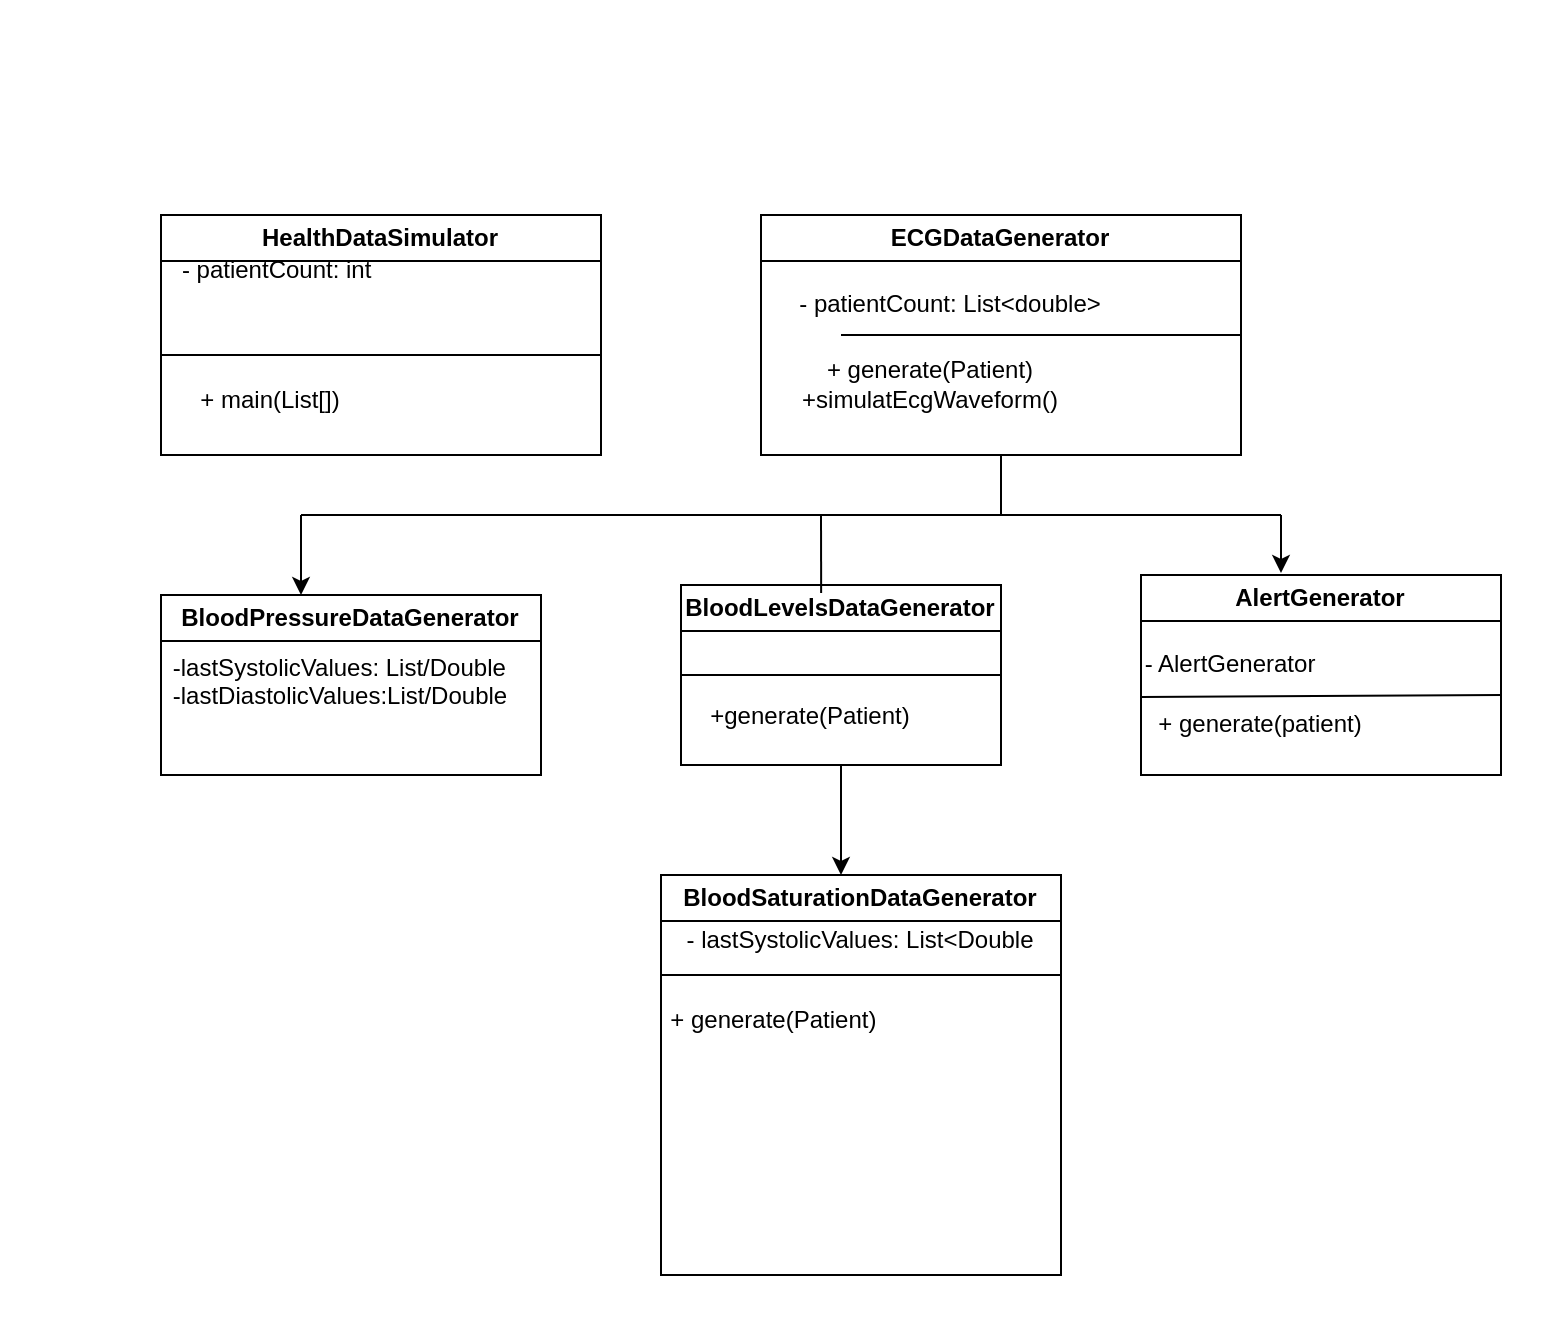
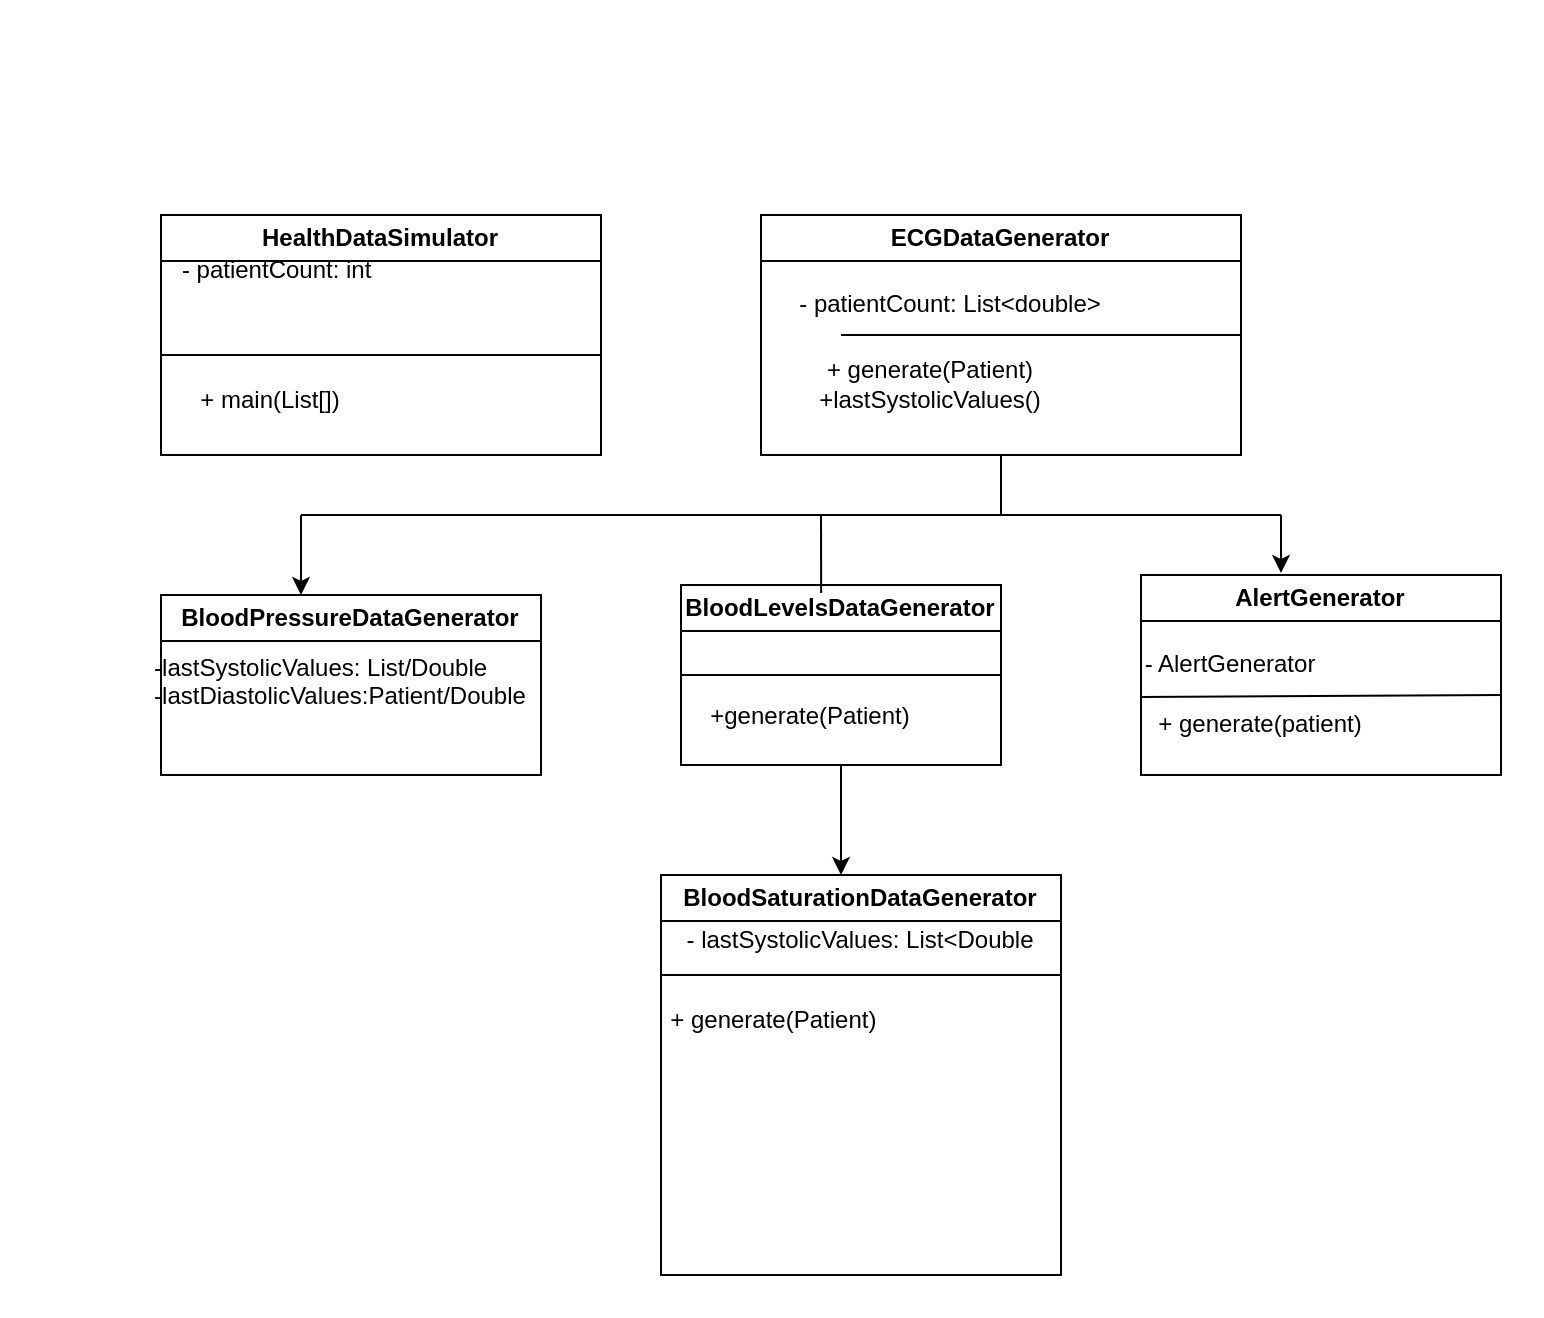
(931, 385) -> (931, 385)
(341, 695) -> (341, 695)
